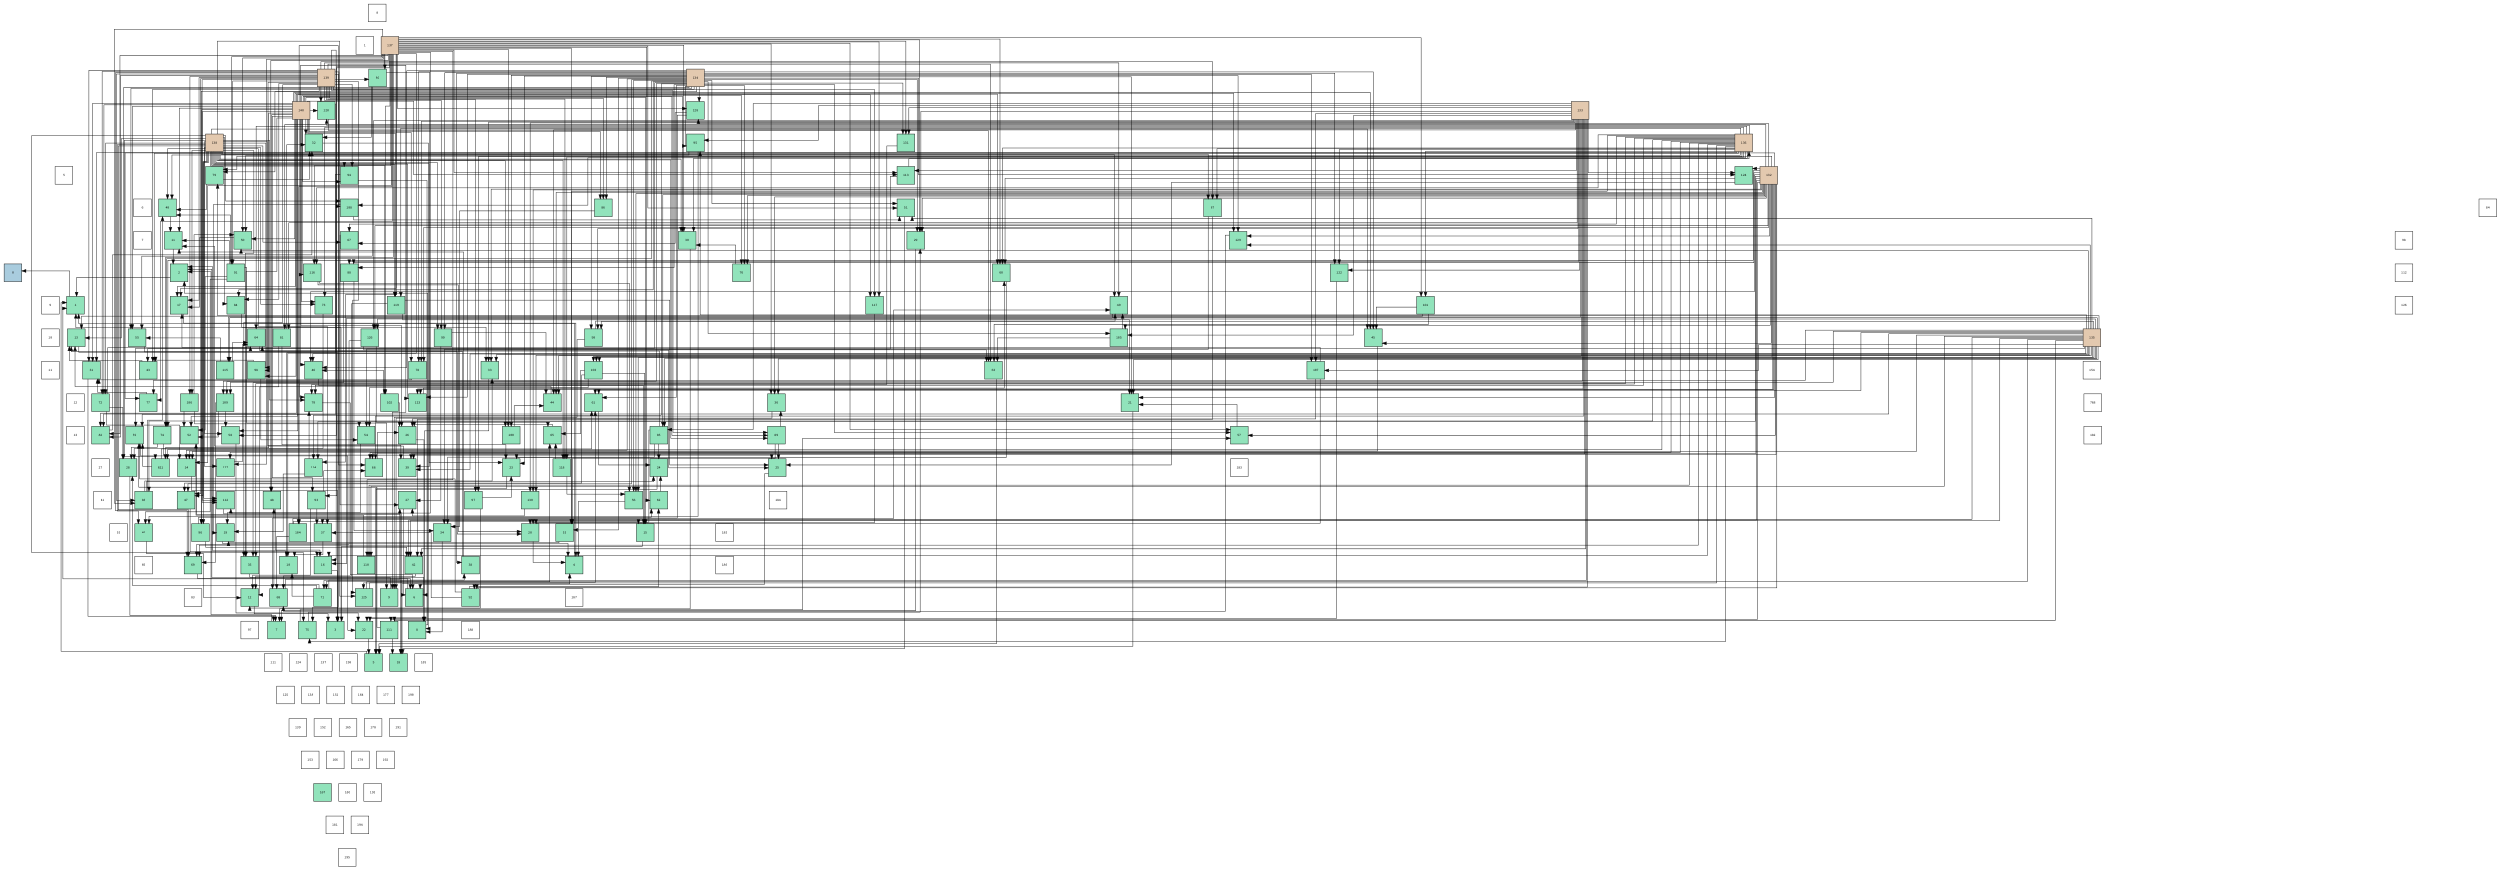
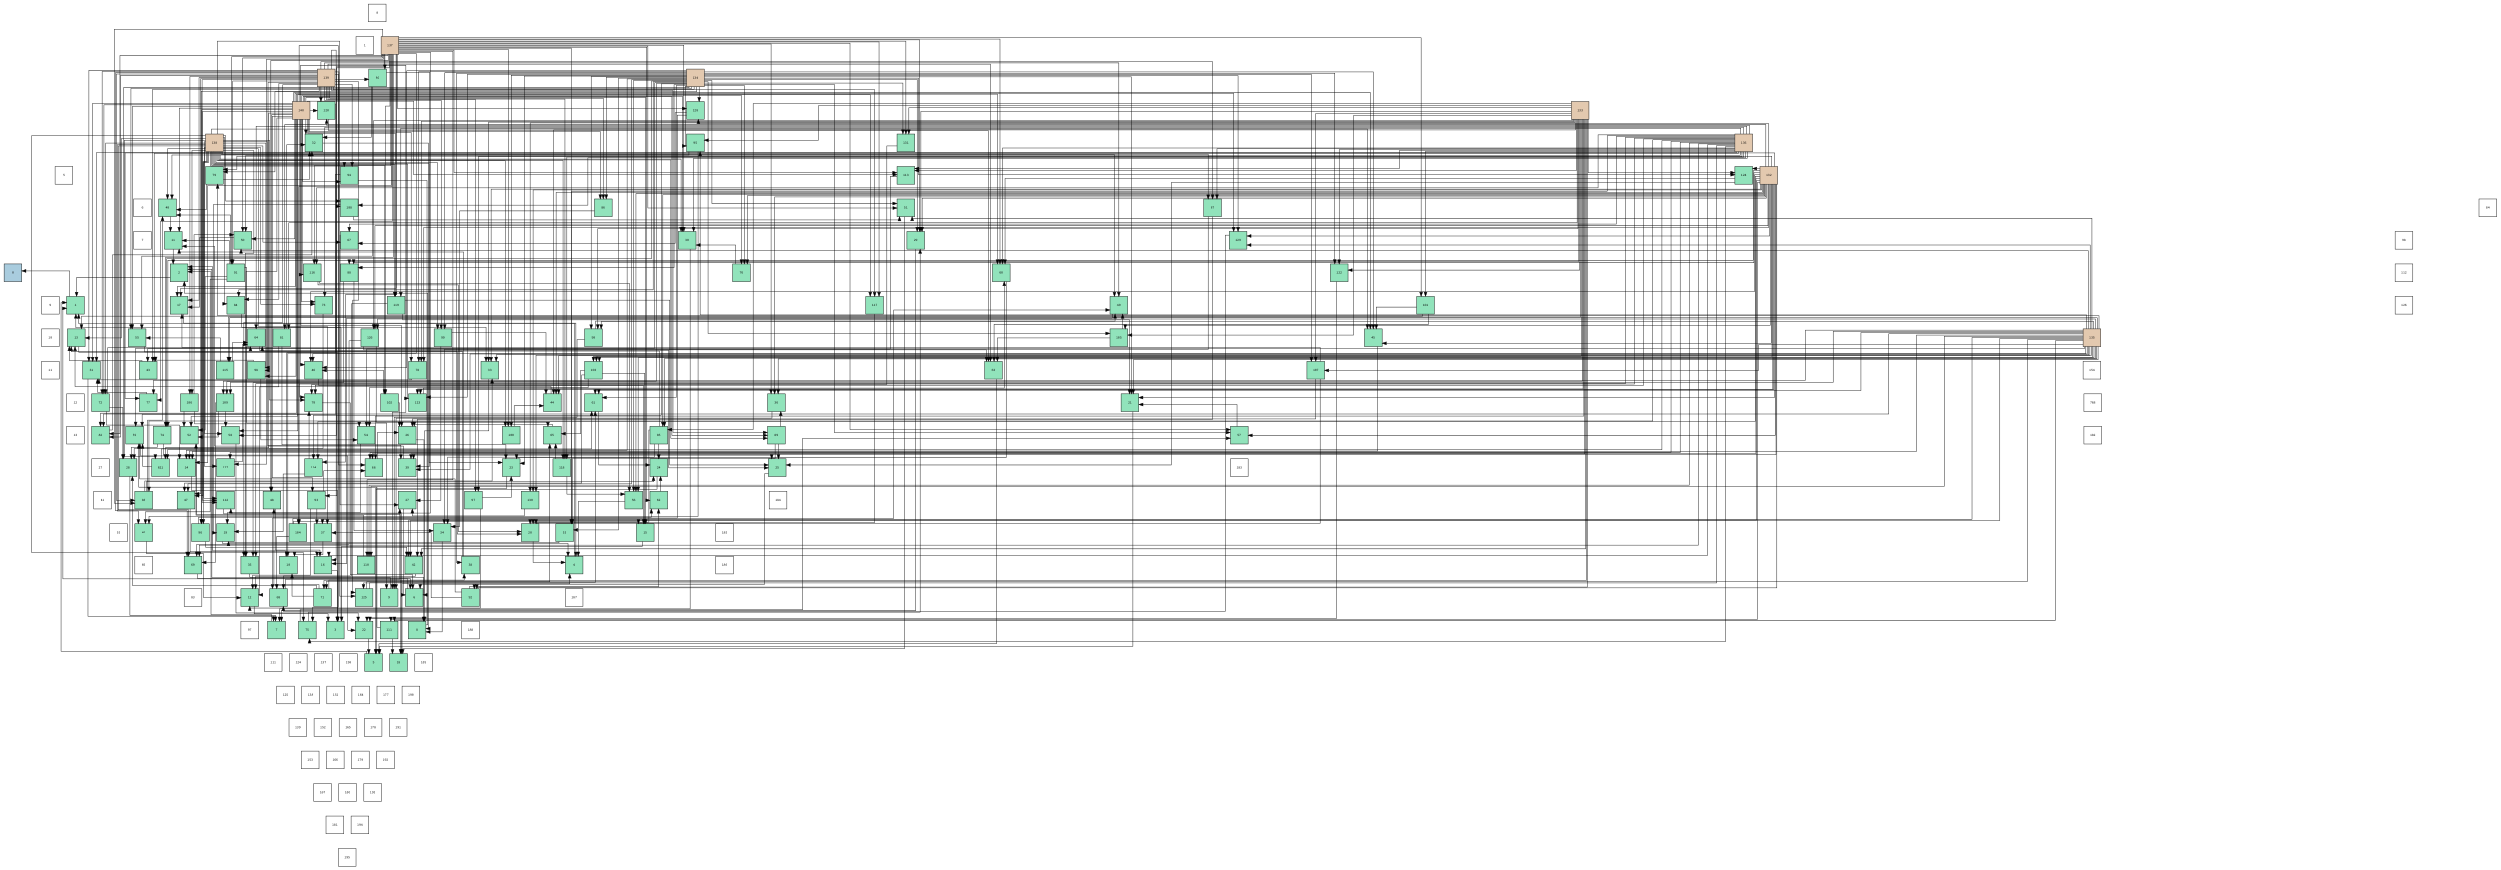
(1327, 159) -> (1336, 169)
(323, 792) -> (323, 792)
